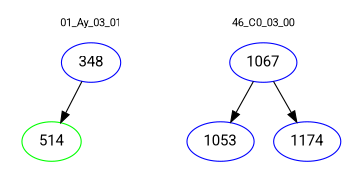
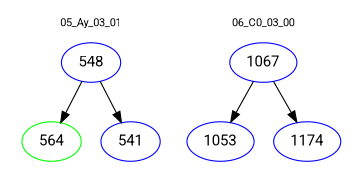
(91, 24) -> (91, 24)
(264, 24) -> (264, 24)
(91, 63) -> (91, 63)
(52, 142) -> (52, 142)
none -> (131, 142)
